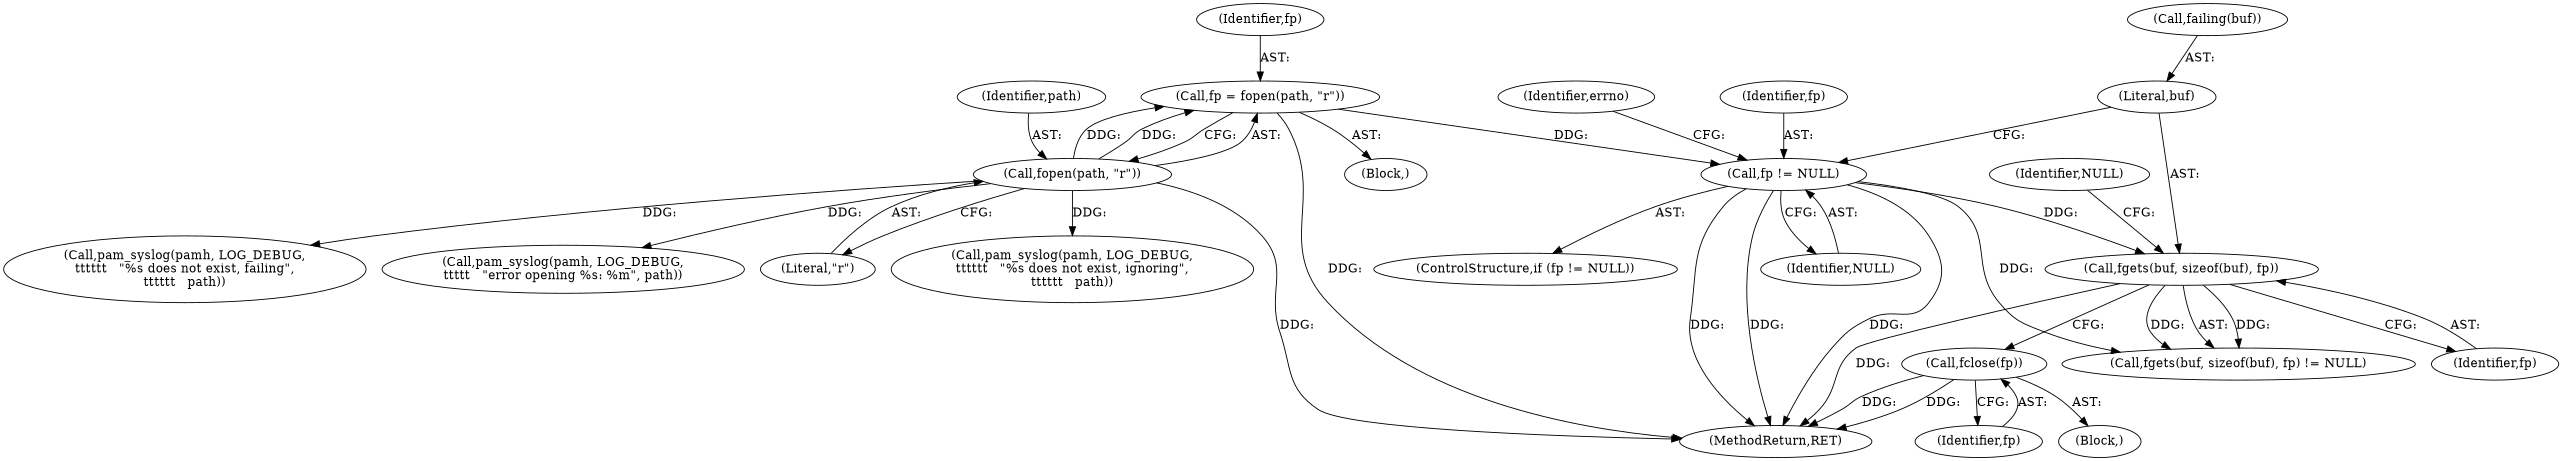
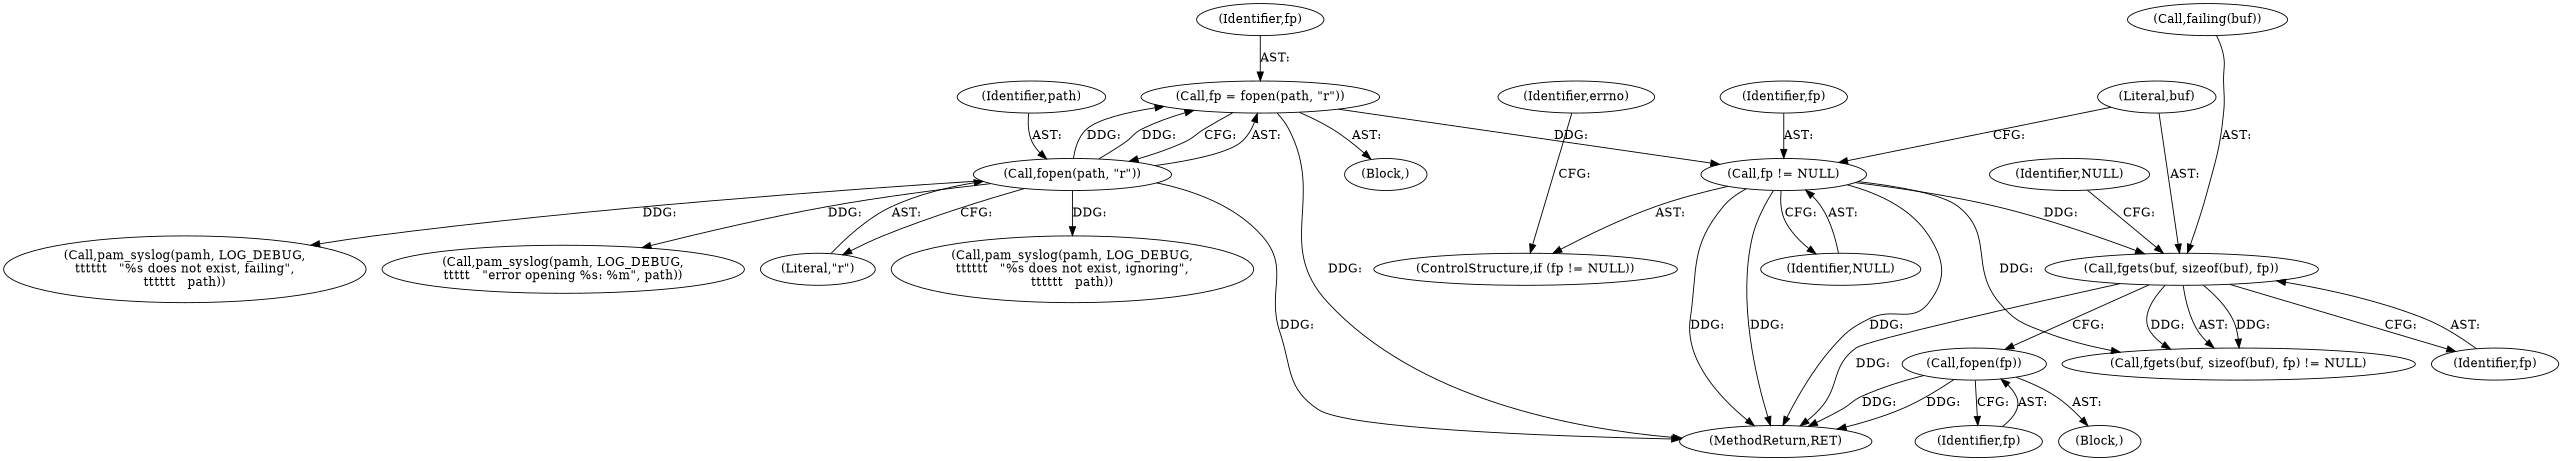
(2185, 55) -> (2220, 141)
(1676, 134) -> (1552, 179)
(1974, 364) -> (1974, 364)
